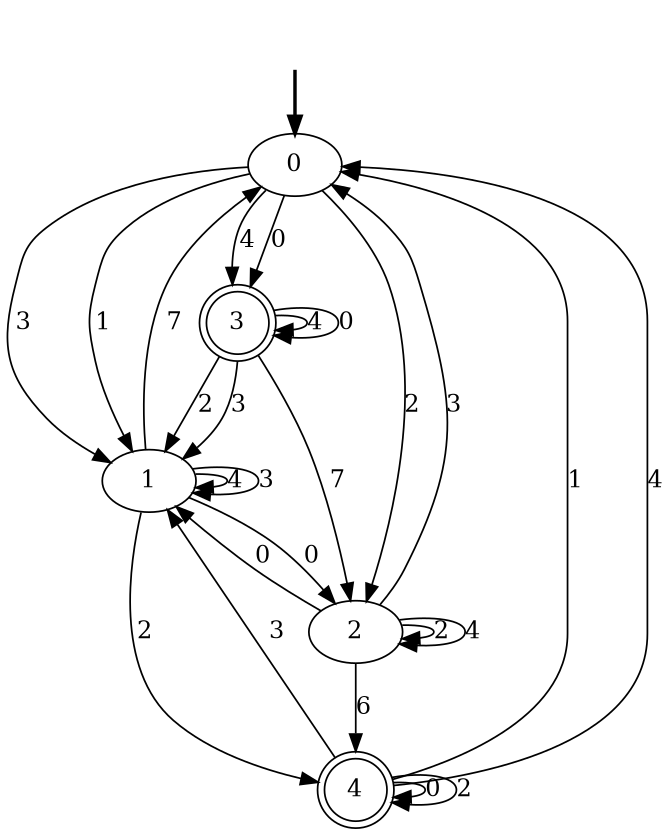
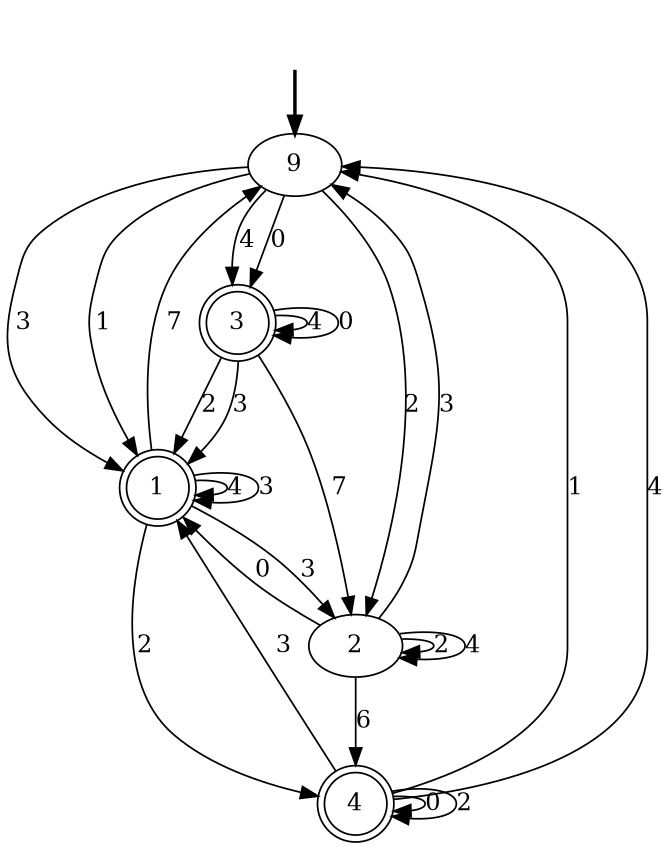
(295, 165) -> (295, 165)
(149, 481) -> (158, 488)
(312, 556) -> (309, 570)
